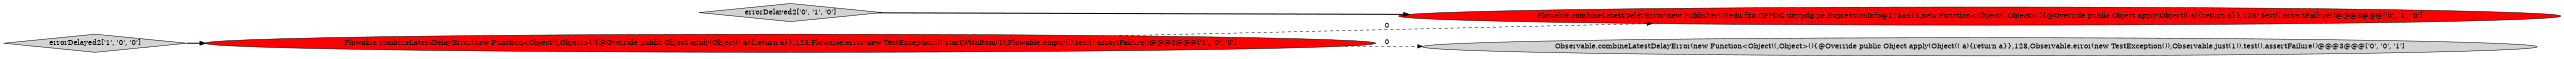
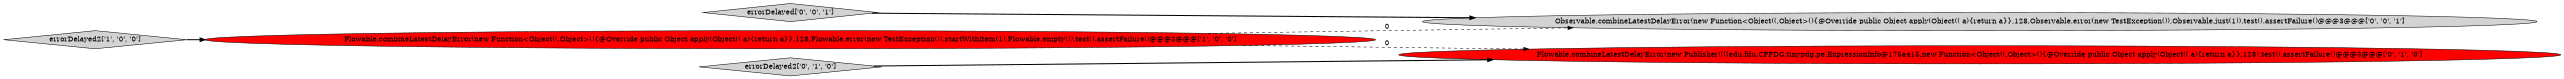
none -> (790, 13)
